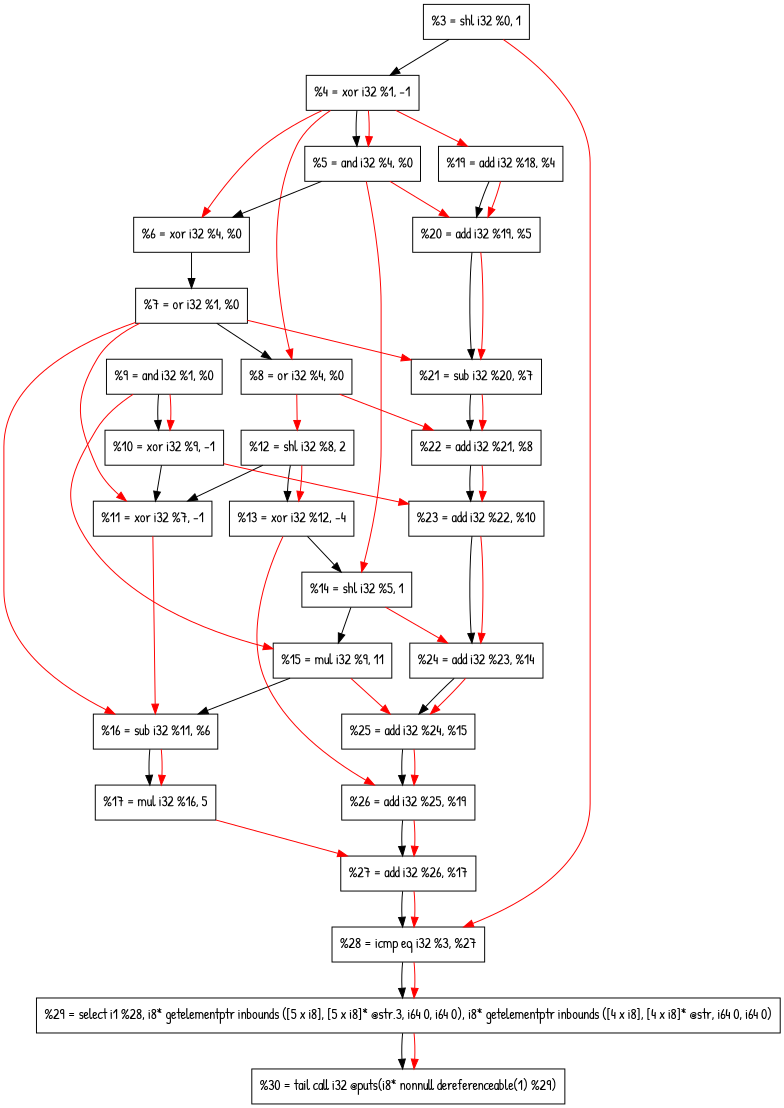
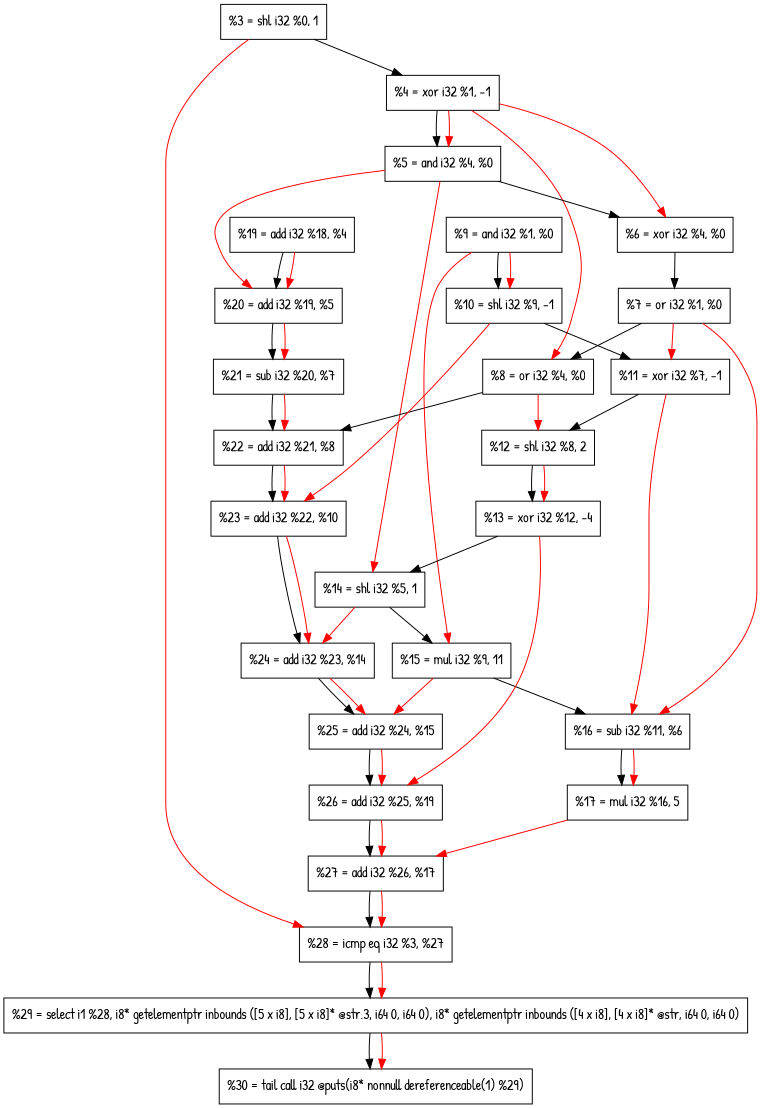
(427, 126) -> none
(325, 339) -> none
(388, 413) -> (433, 406)
(164, 448) -> (504, 306)
(230, 481) -> (609, 410)
